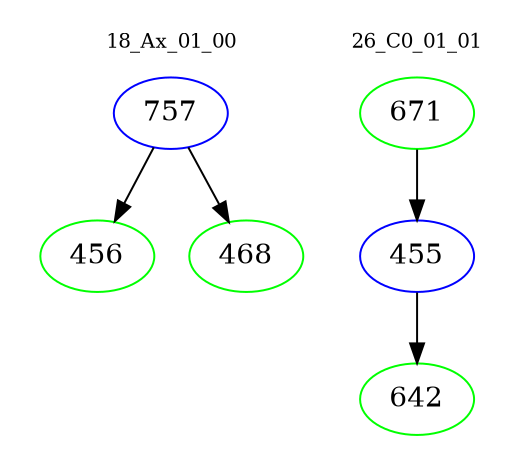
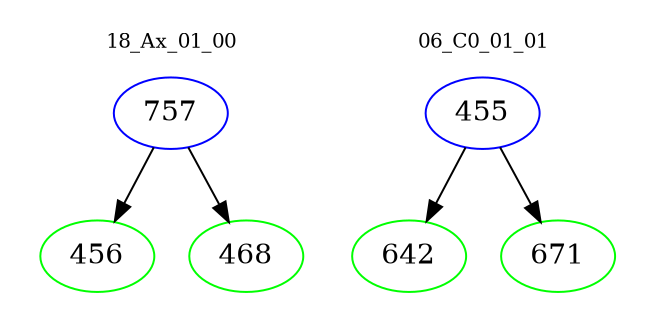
(417, 43) -> (484, 43)
(417, 175) -> (516, 176)
